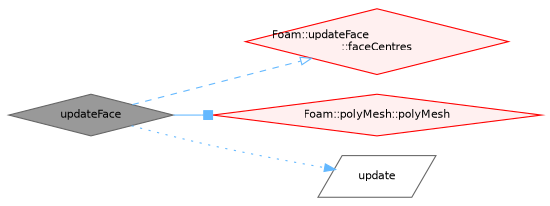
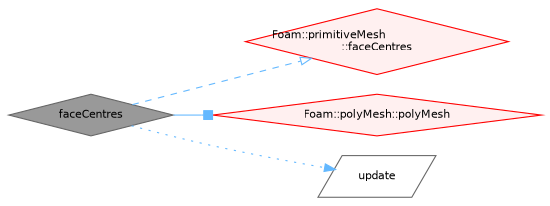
(377, 42) -> (377, 42)
(91, 115) -> (91, 115)
